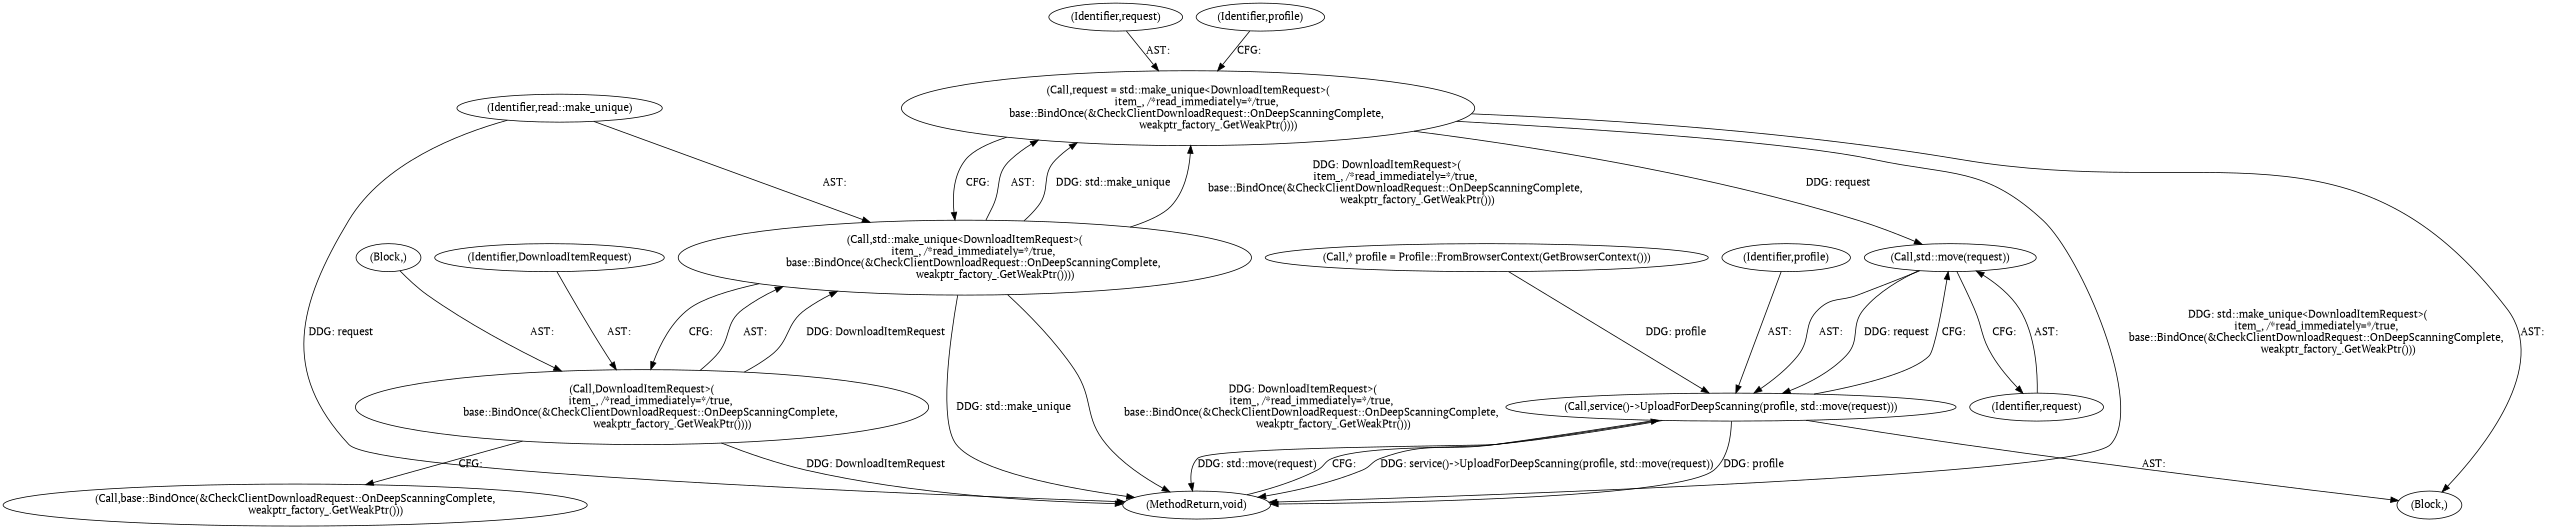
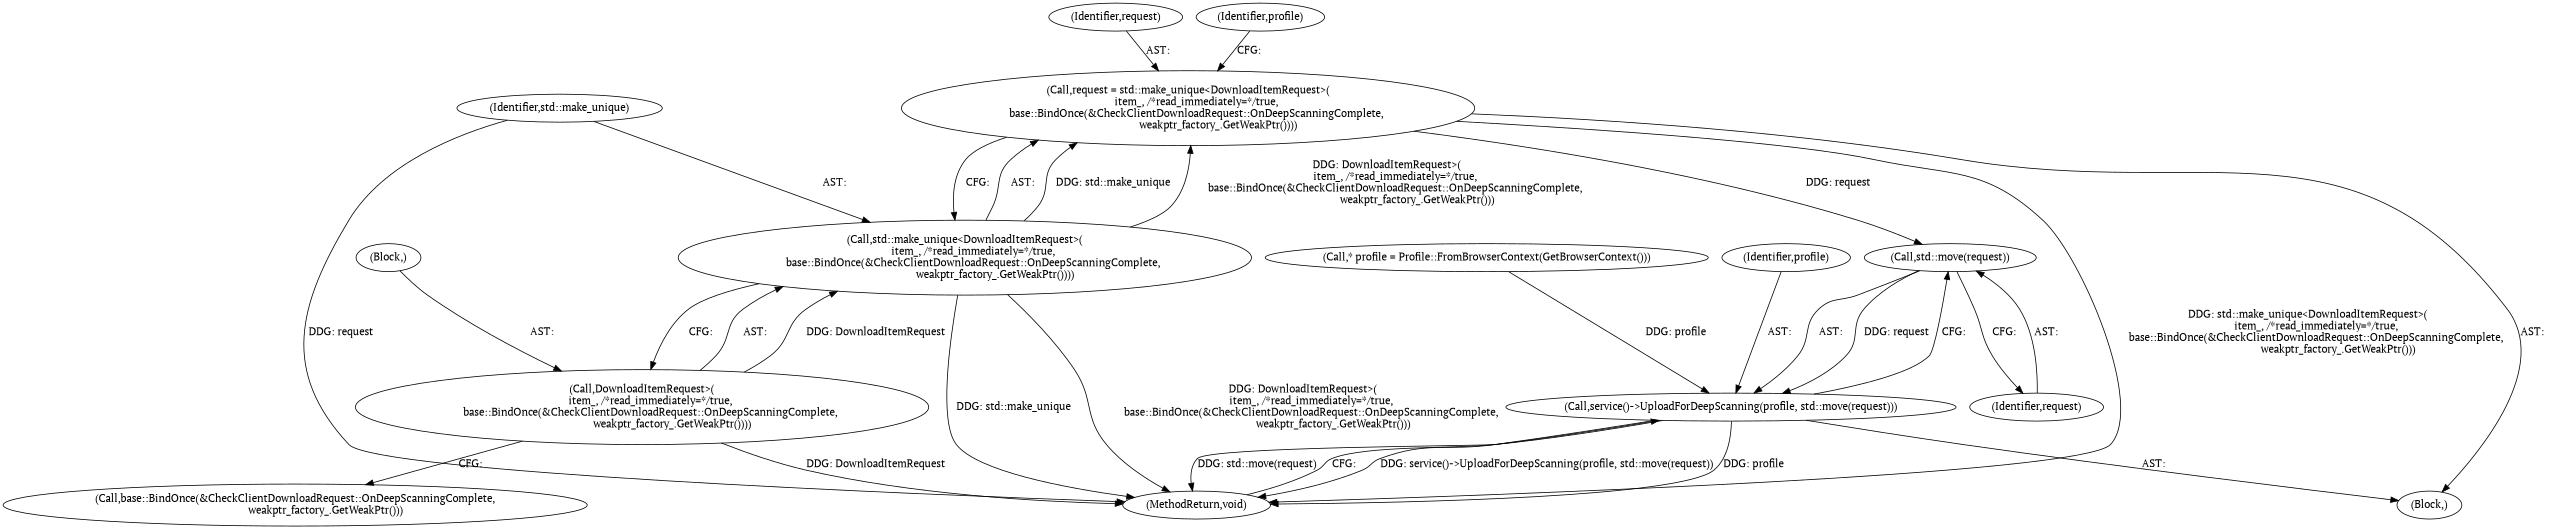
(560, 108) -> (560, 108)
(550, 258) -> none
